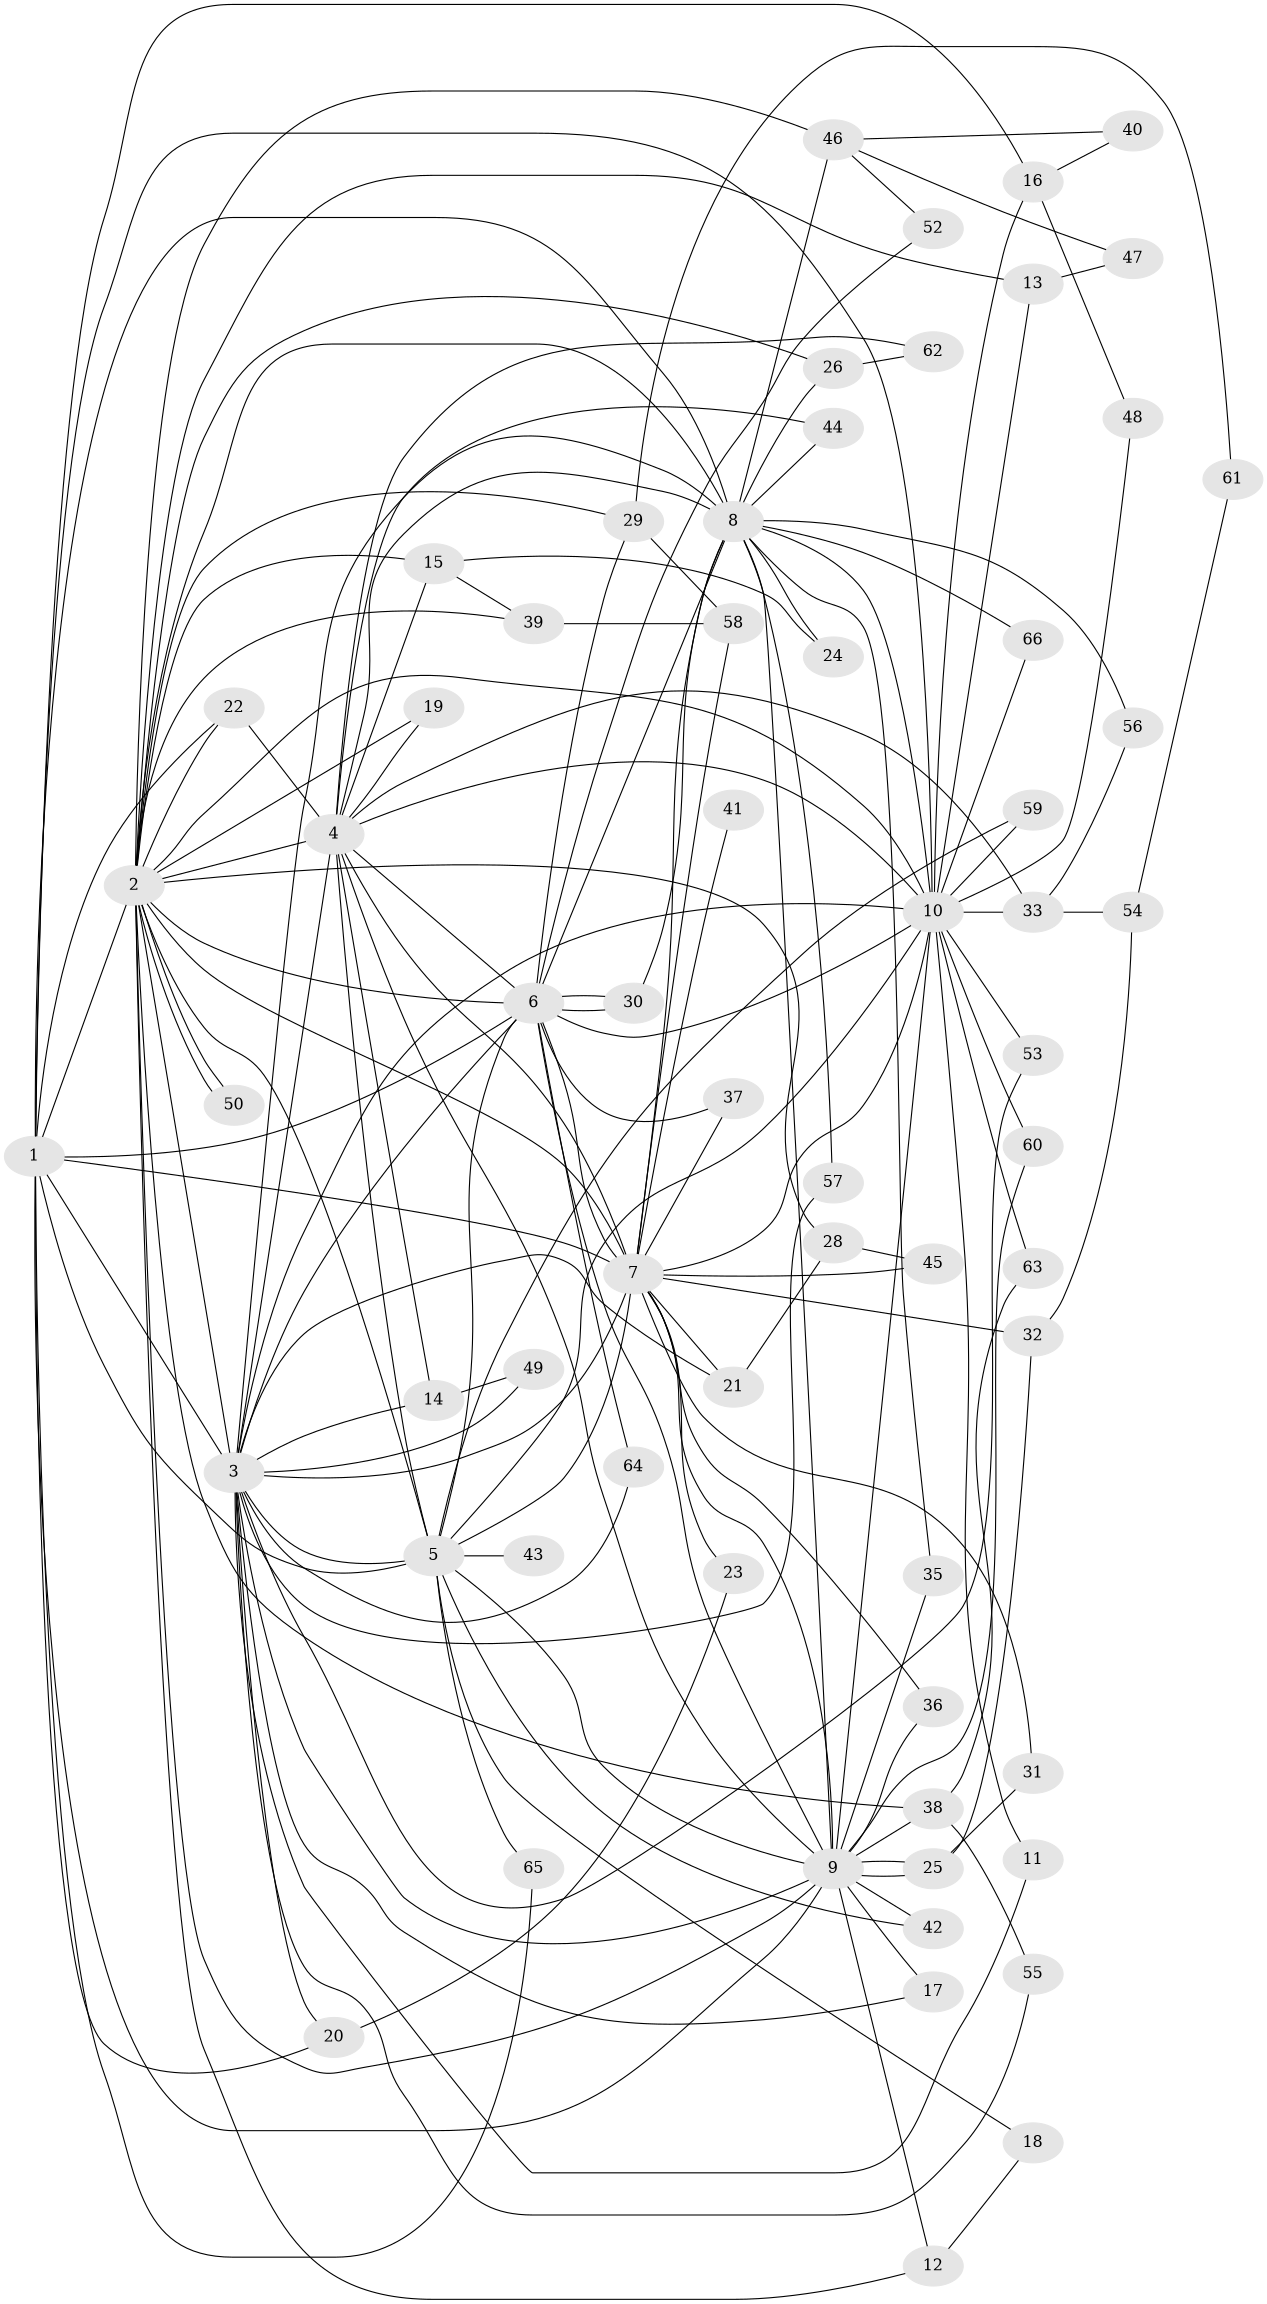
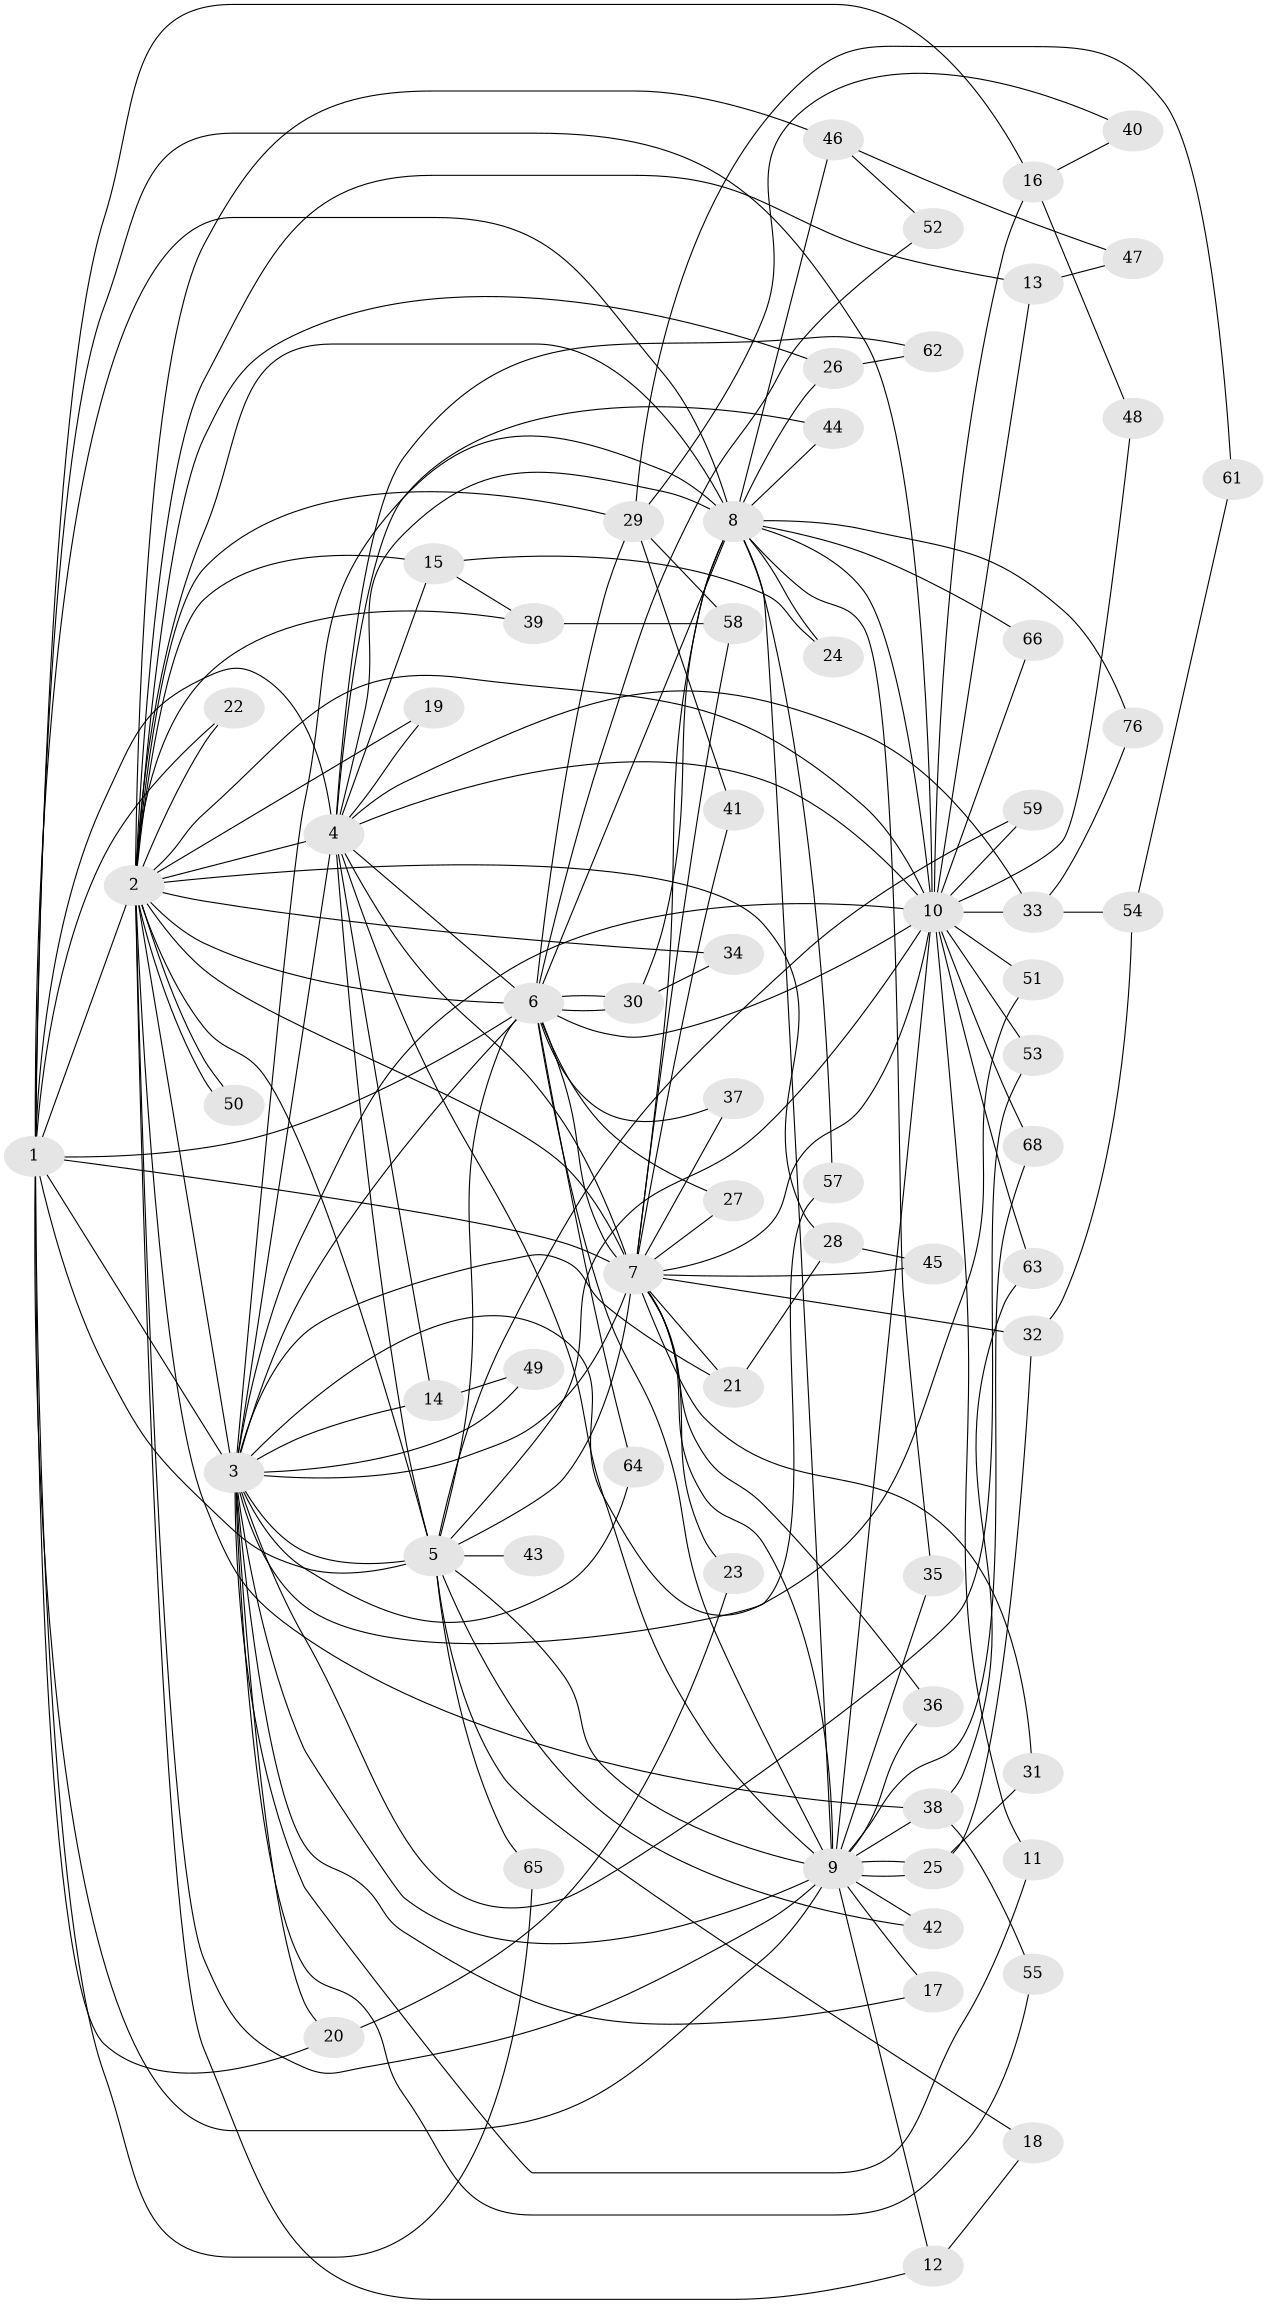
(983, 135) -> (771, 159)
none -> (675, 641)
(1133, 728) -> (1133, 728)
(284, 771) -> (112, 783)
none -> (734, 954)
none -> (1033, 980)
(1033, 1146) -> (1033, 1146)
none -> (734, 1201)
